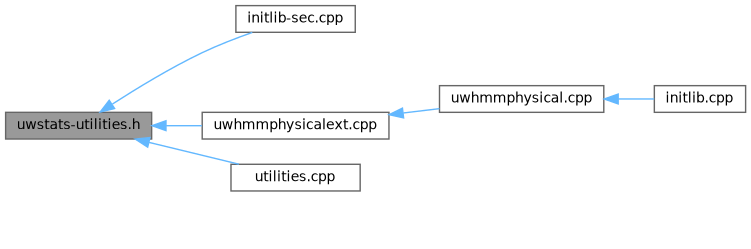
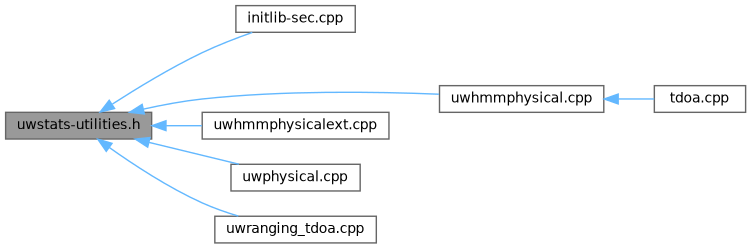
(700, 99) -> (700, 99)
(421, 111) -> (291, 93)
(296, 178) -> (296, 178)
none -> (296, 230)
